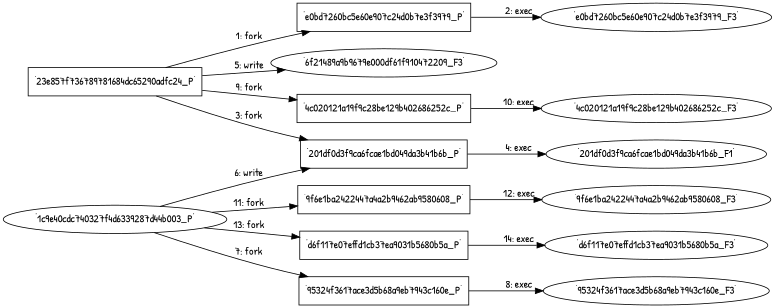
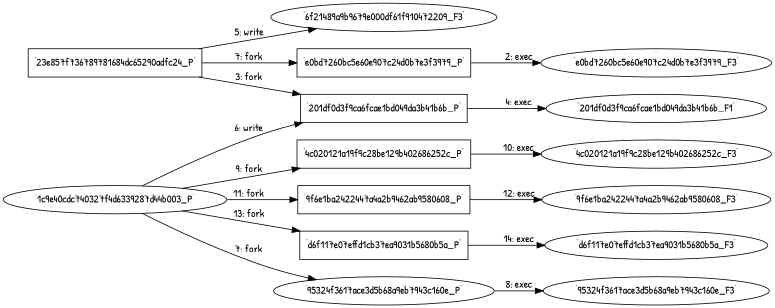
(249, 37) -> (249, 57)
(246, 95) -> (237, 179)
(384, 291) -> (384, 291)
